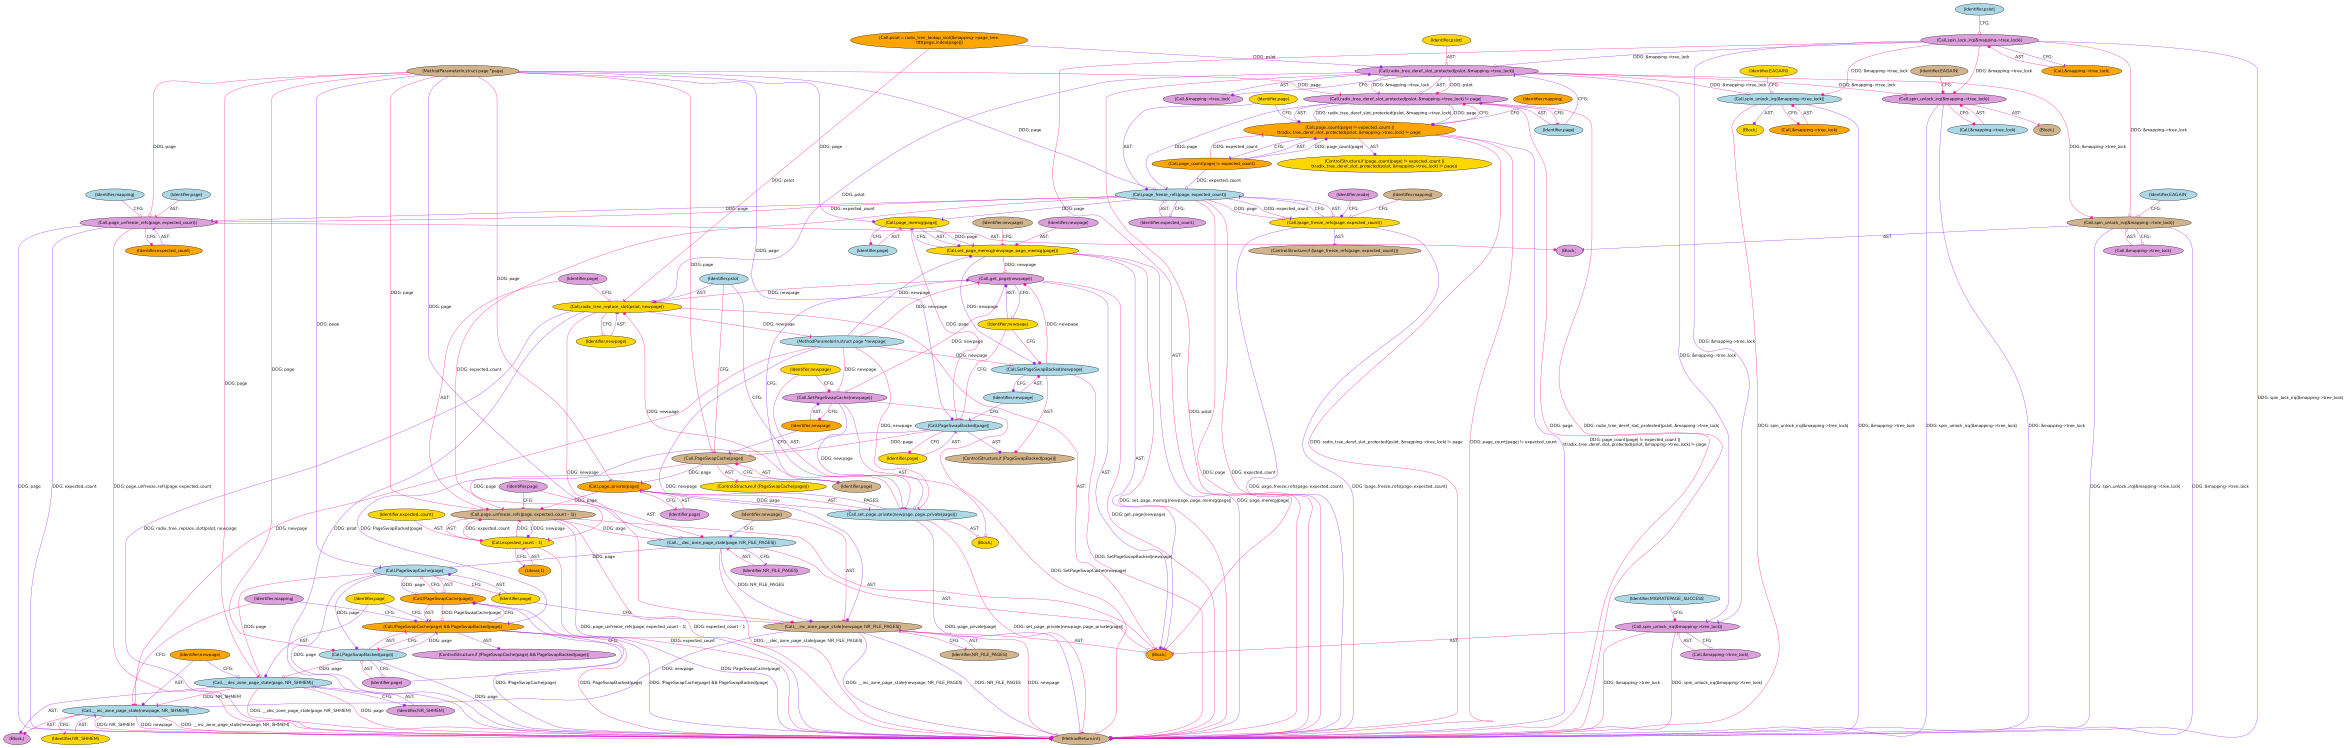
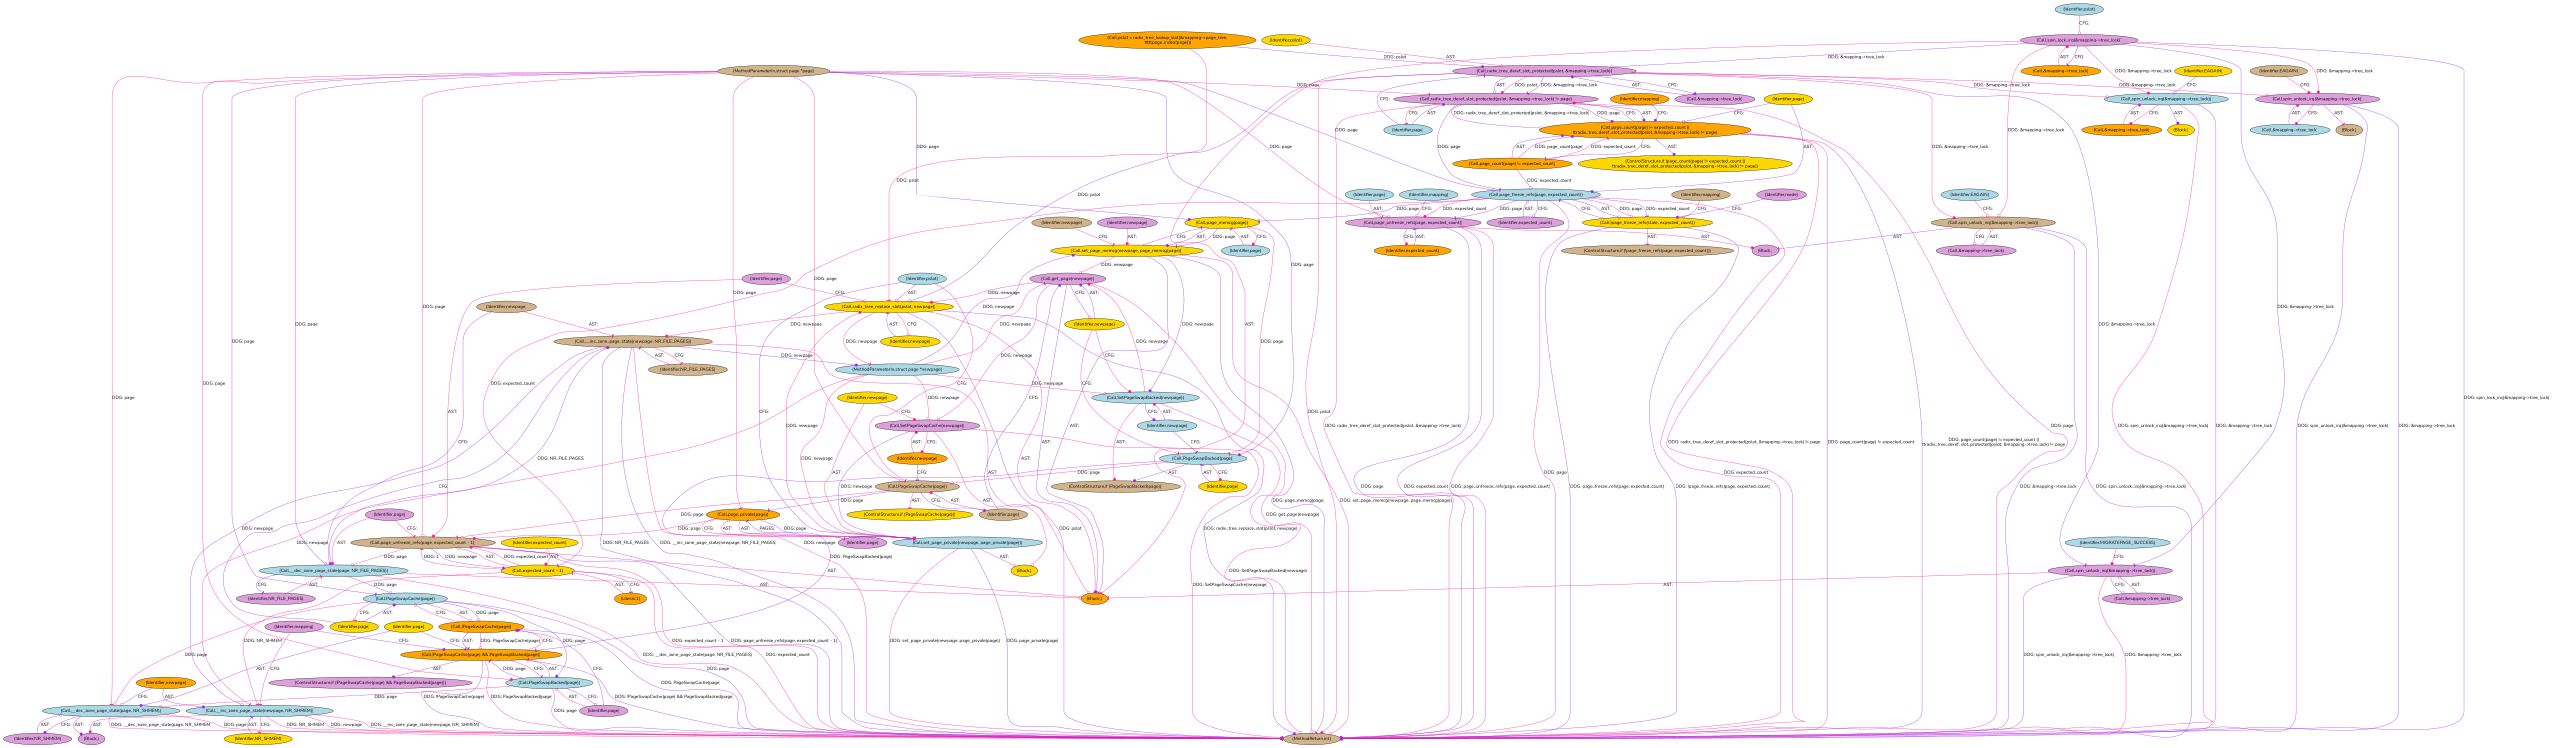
(1335, 223) -> (1647, 223)
(664, 491) -> (766, 356)
(197, 696) -> (336, 596)
